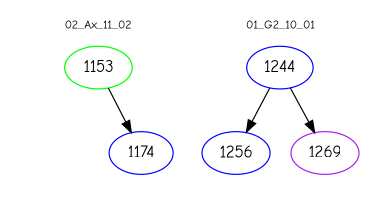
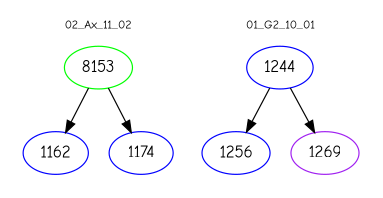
(98, 68) -> (98, 68)
none -> (56, 153)
